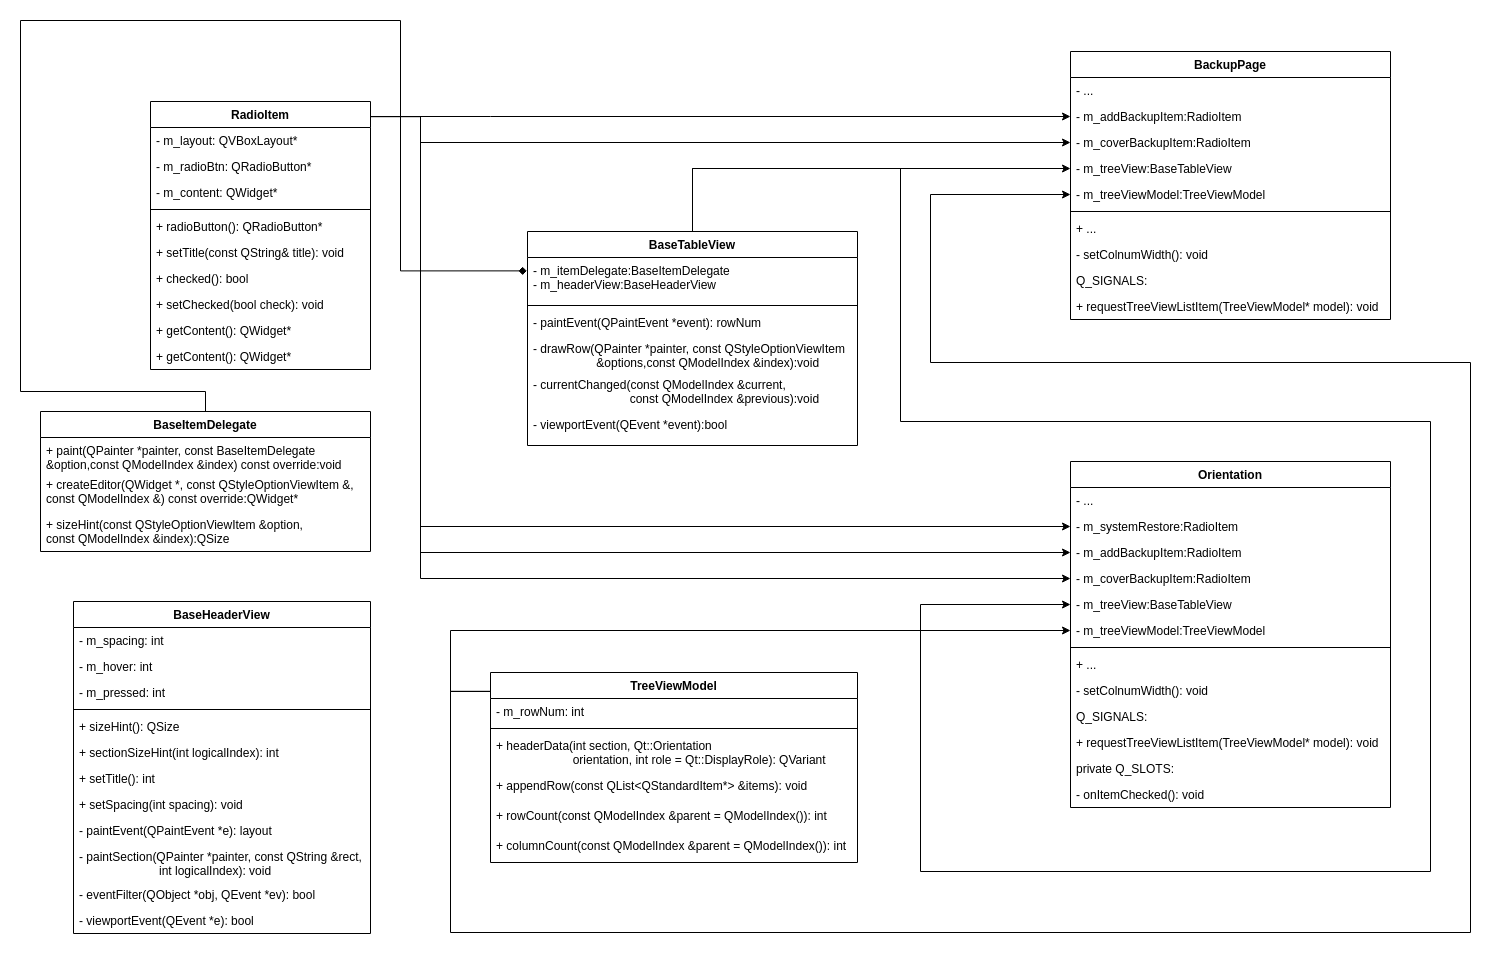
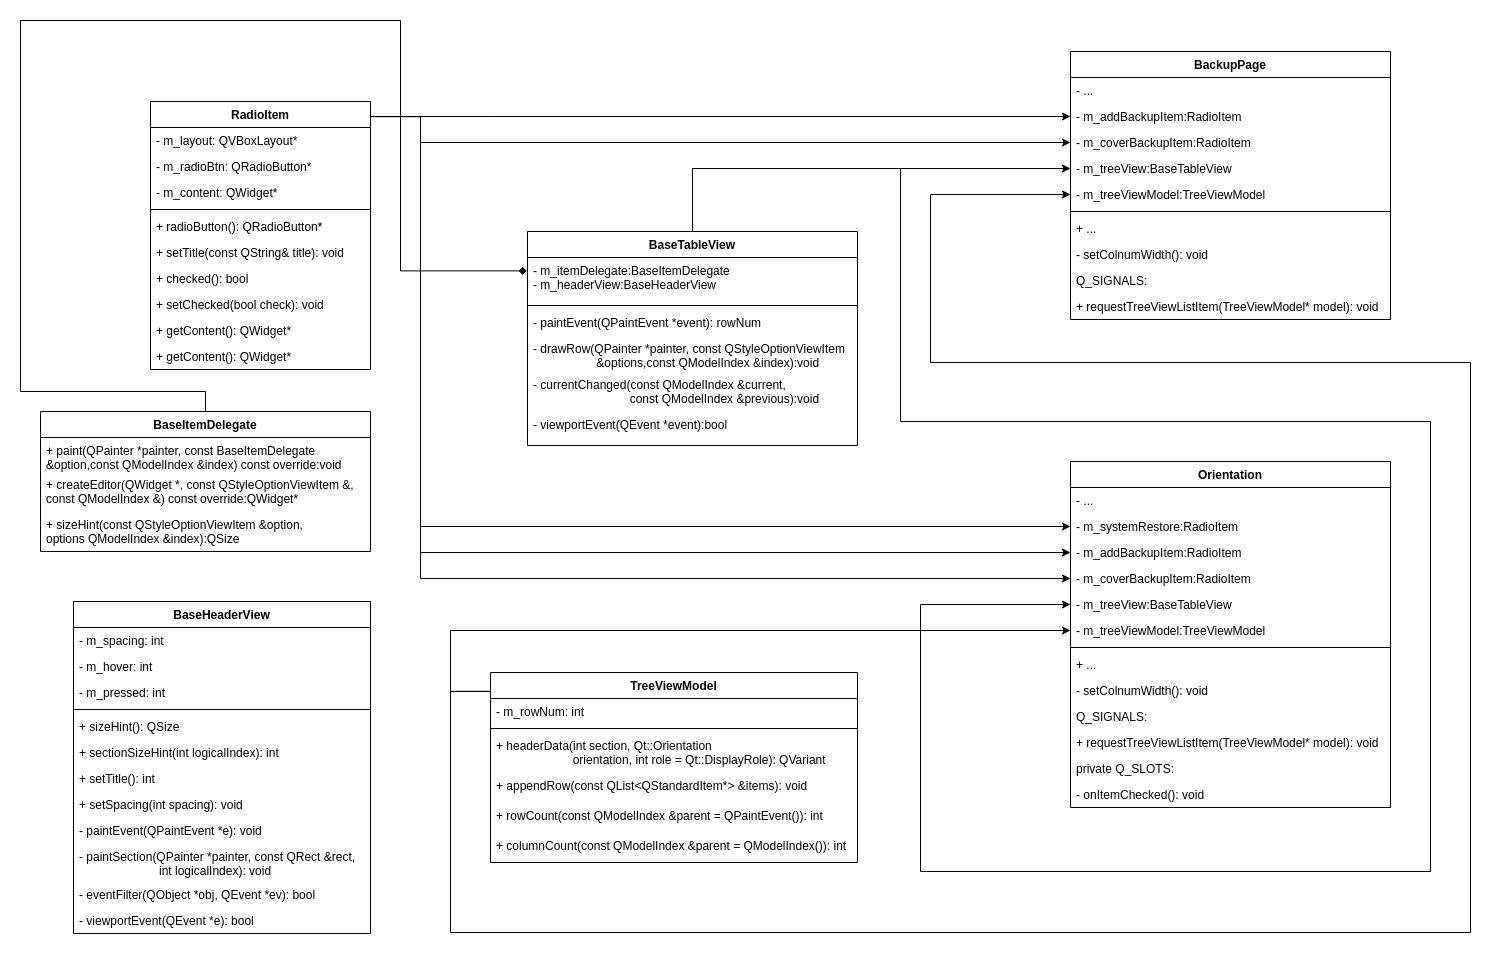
(185, 525) -> (185, 525)
(678, 816) -> (678, 816)
(189, 831) -> (182, 831)
(243, 857) -> (238, 857)
